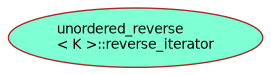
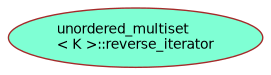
(136, 38) -> (136, 38)
